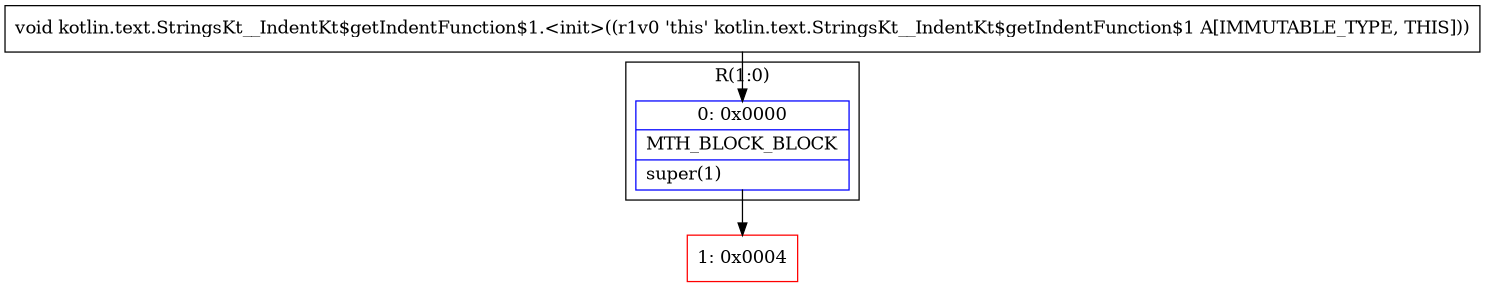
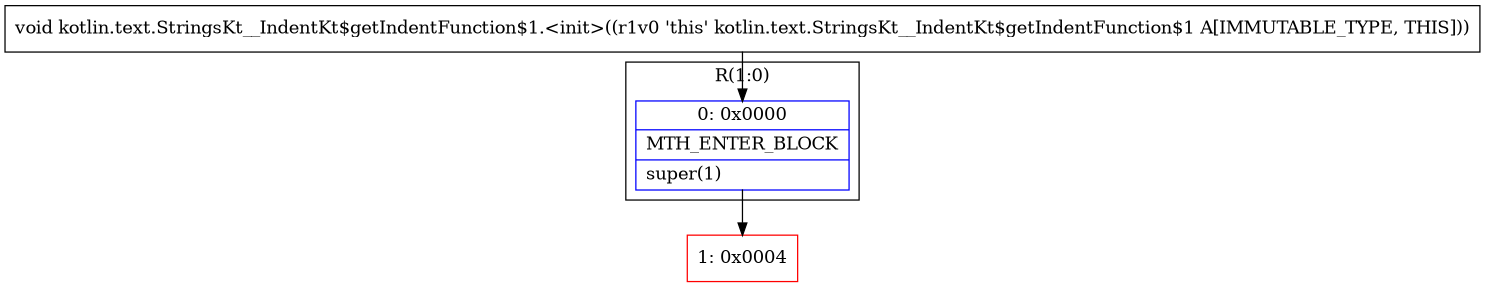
(742, 144) -> (742, 144)
